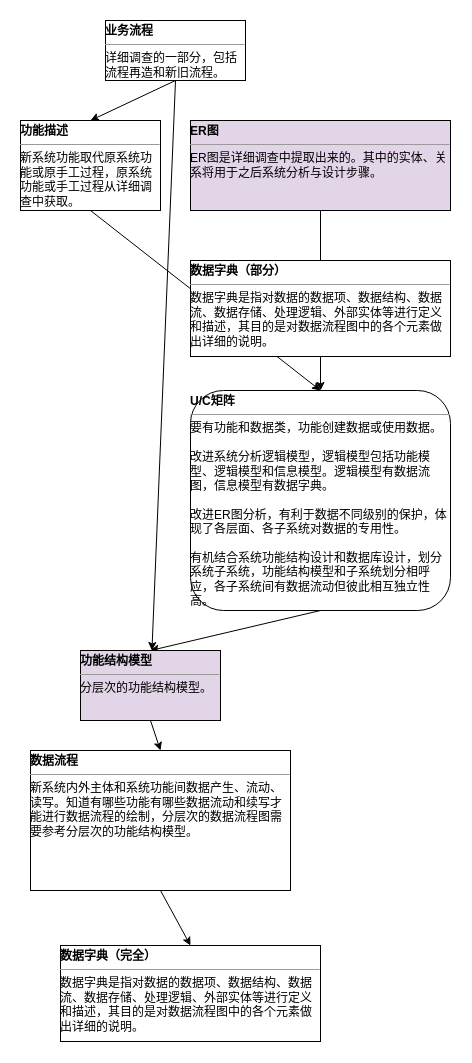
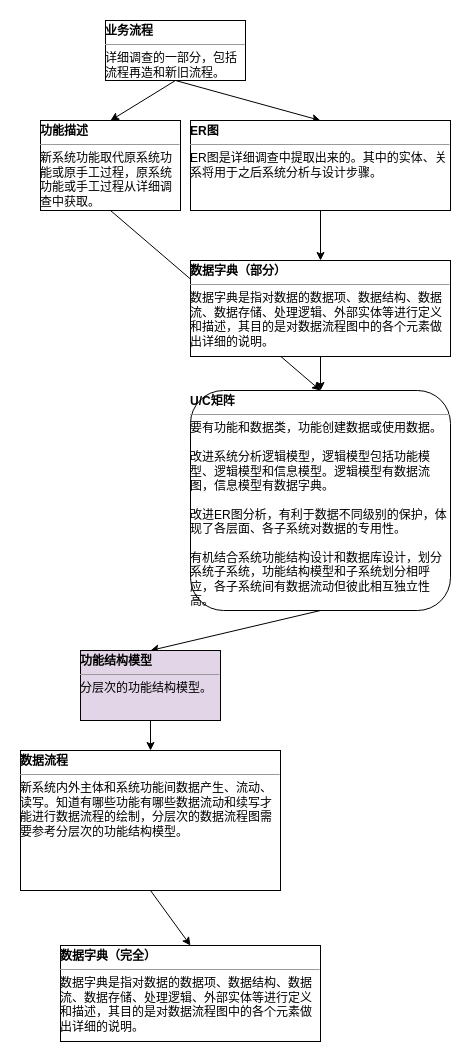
(91, 166) -> (111, 166)
(321, 166) -> (321, 166)
(321, 255) -> (321, 252)
(164, 362) -> (245, 100)
(161, 821) -> (151, 821)
